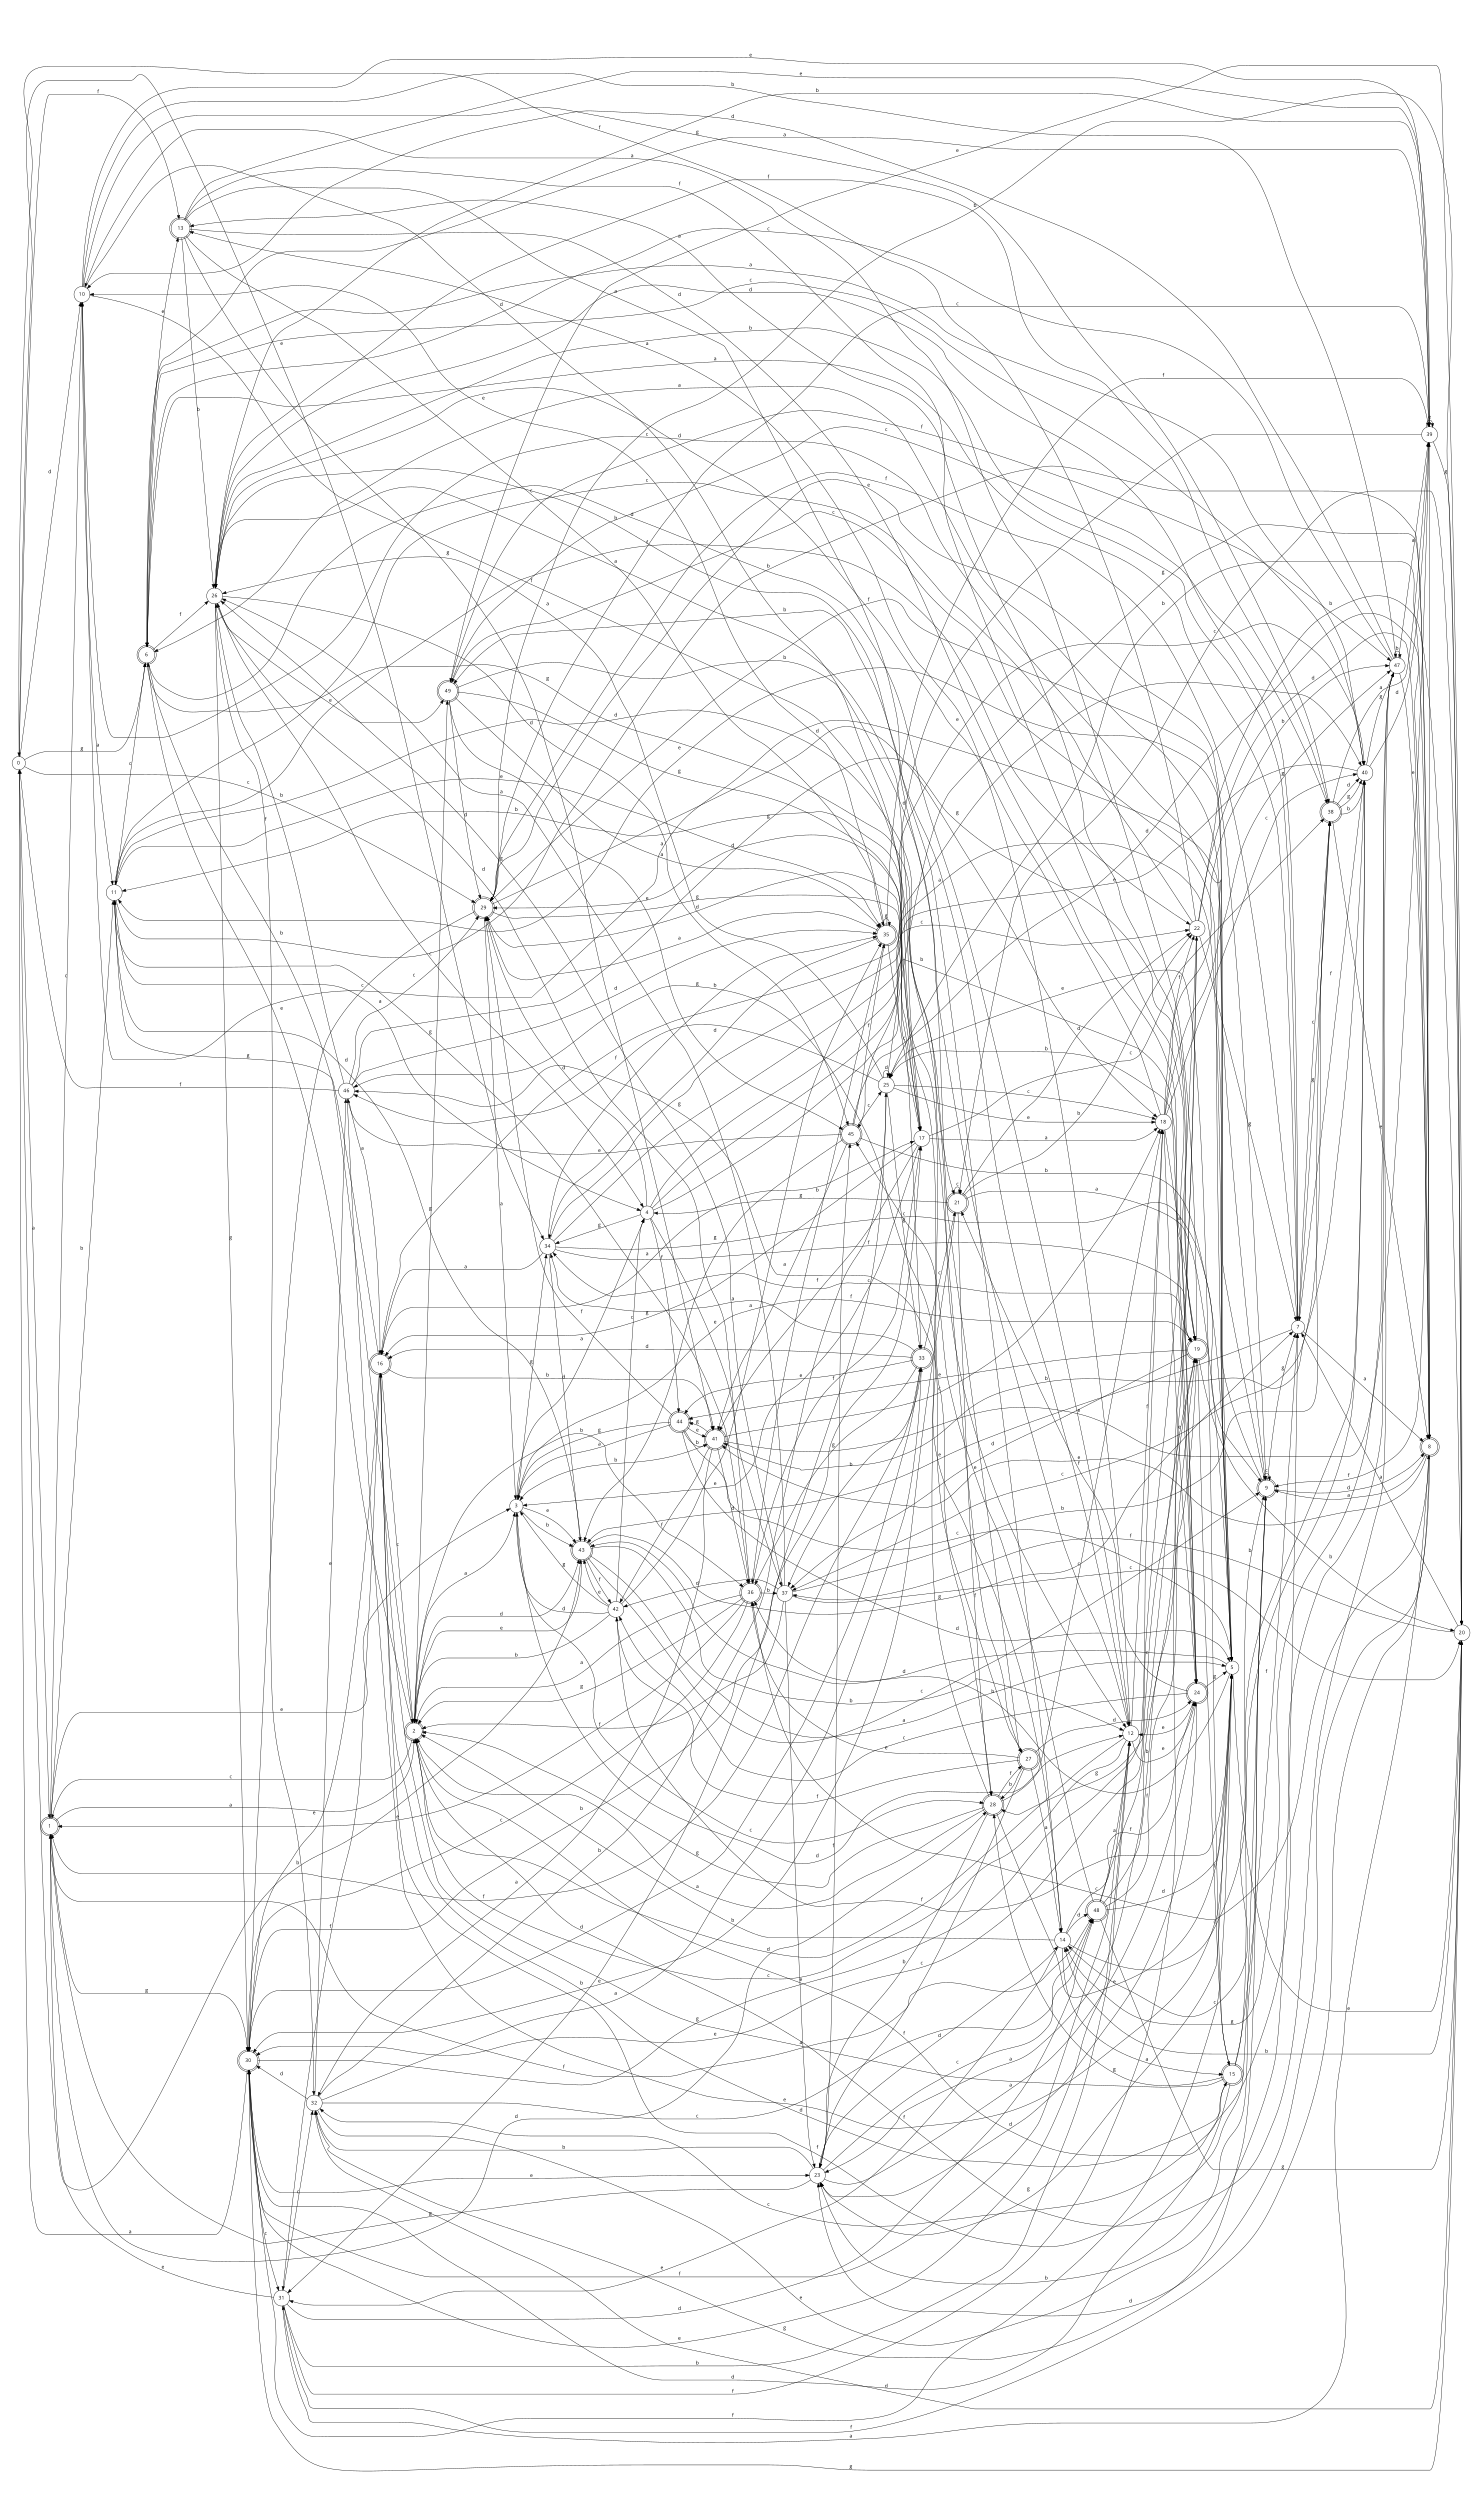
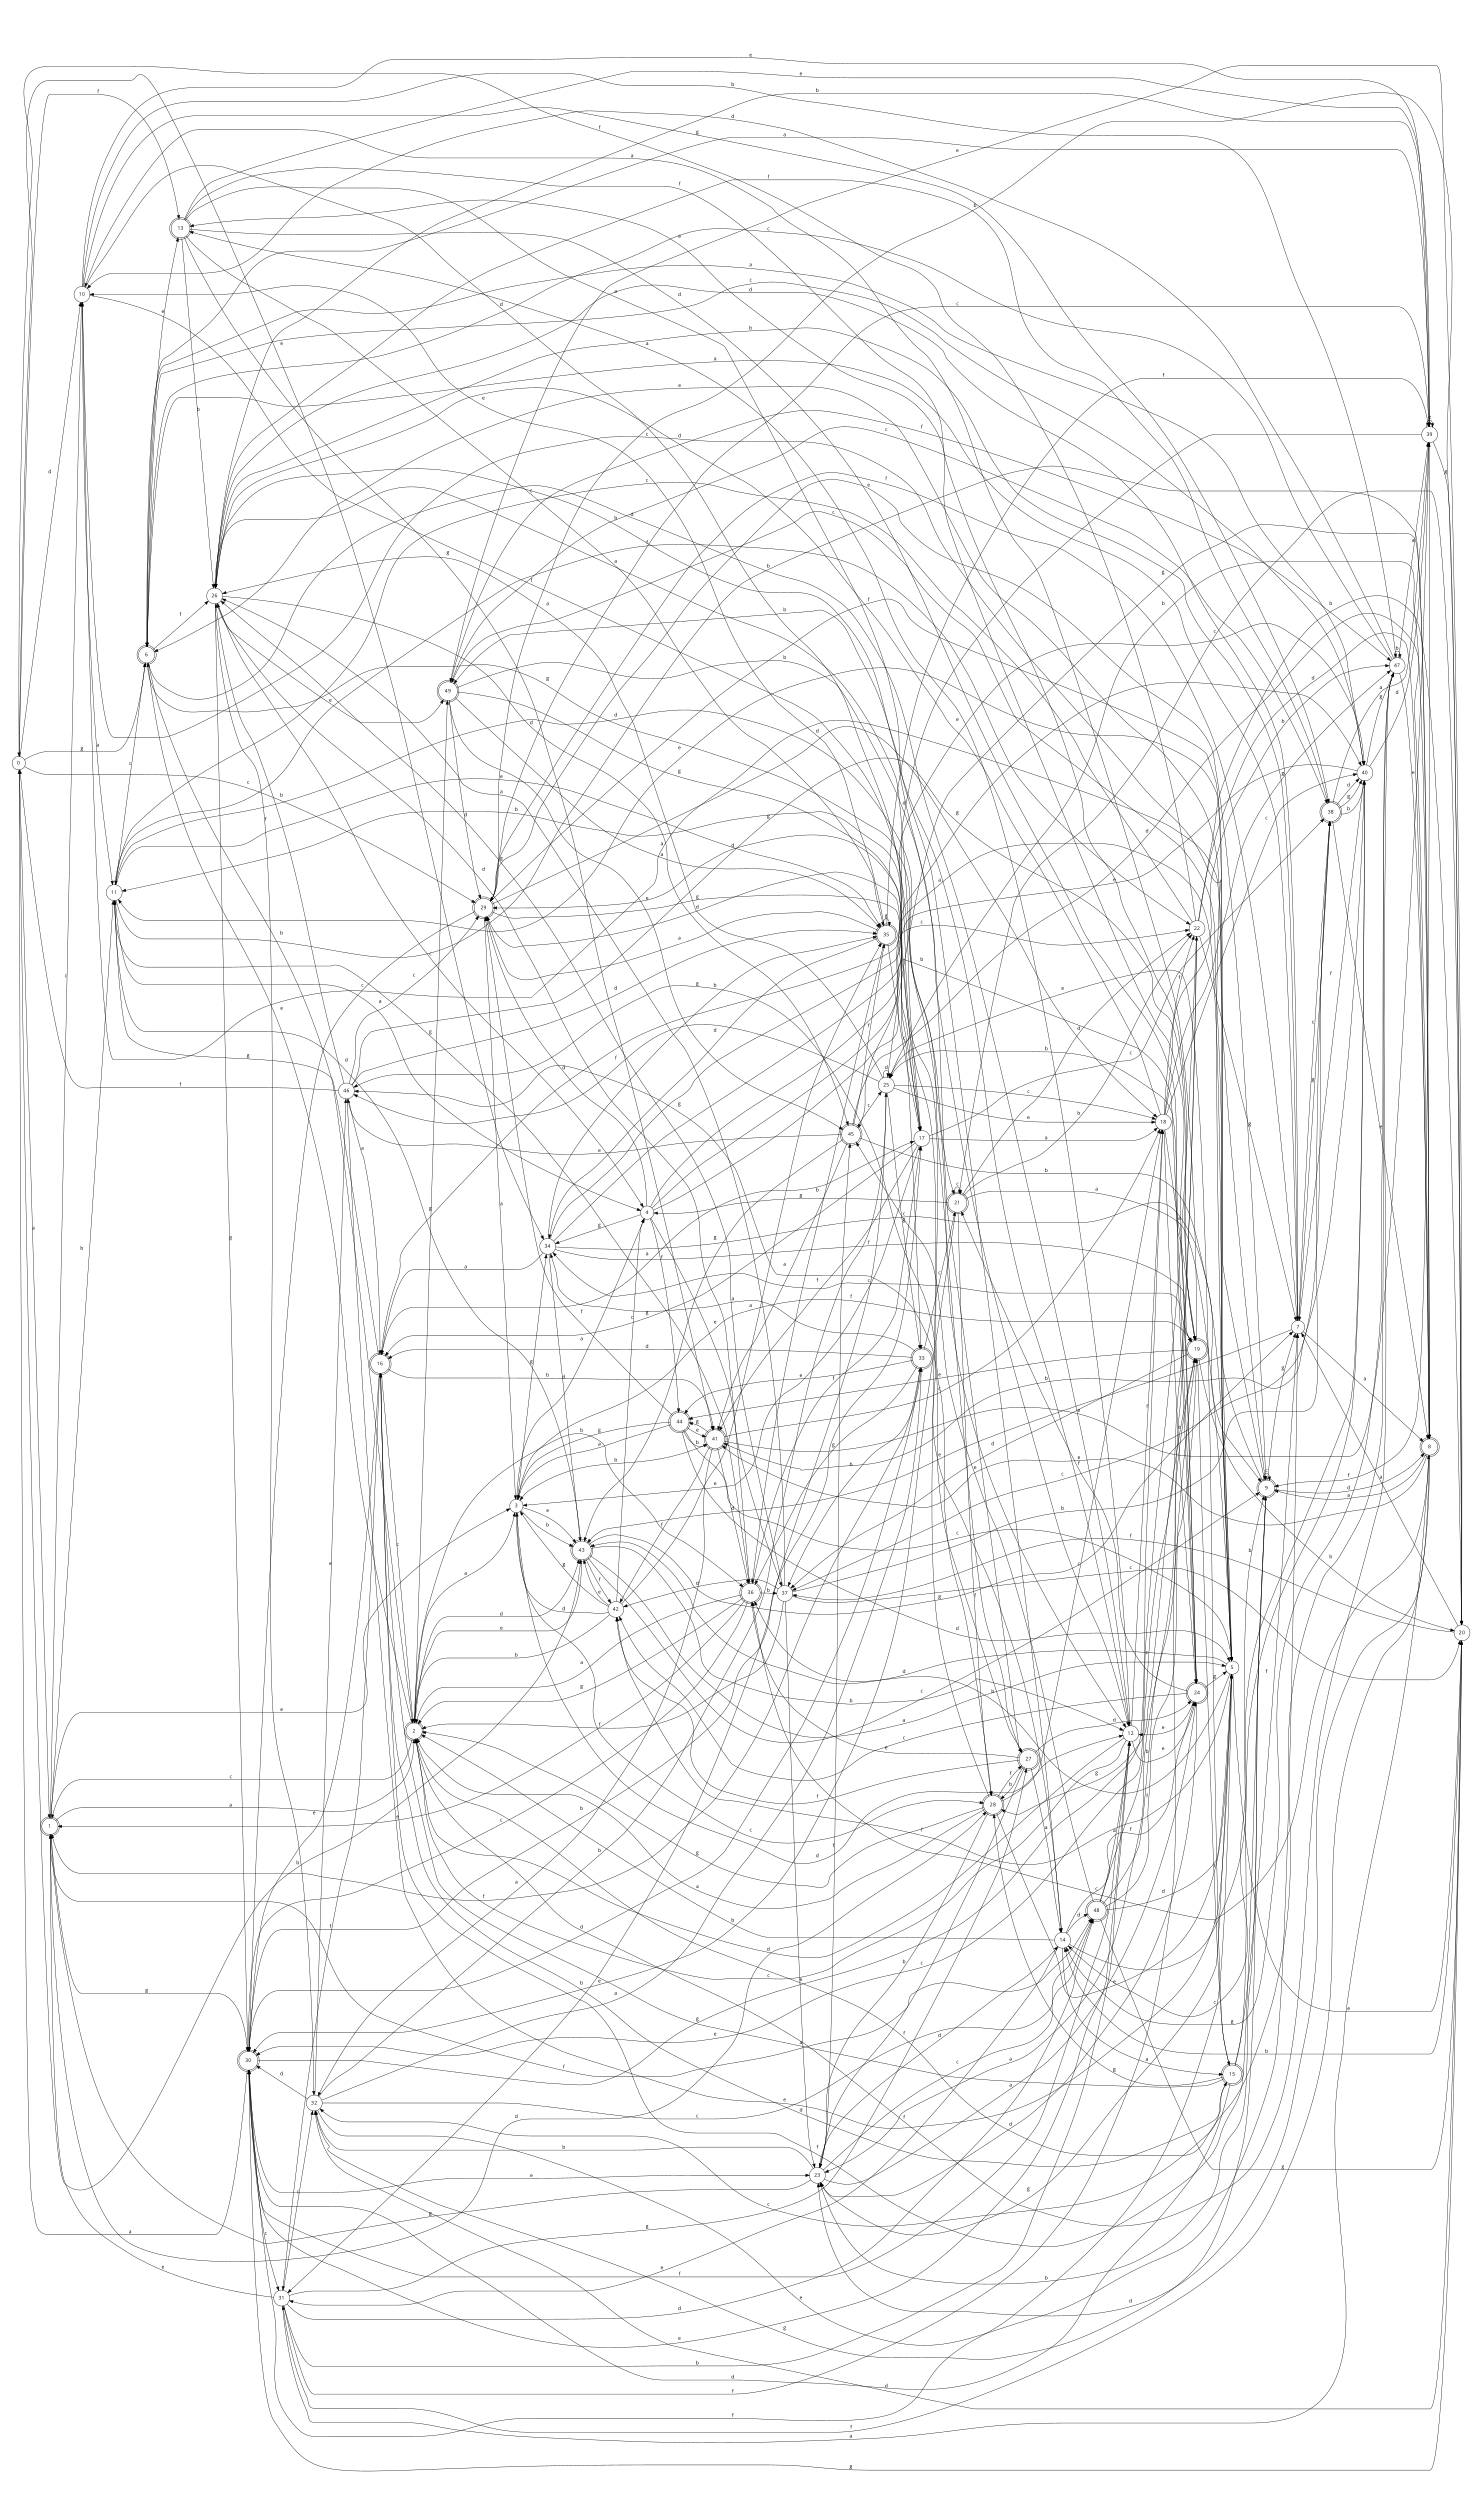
(897, 1901) -> (919, 1835)
none -> (785, 2206)
